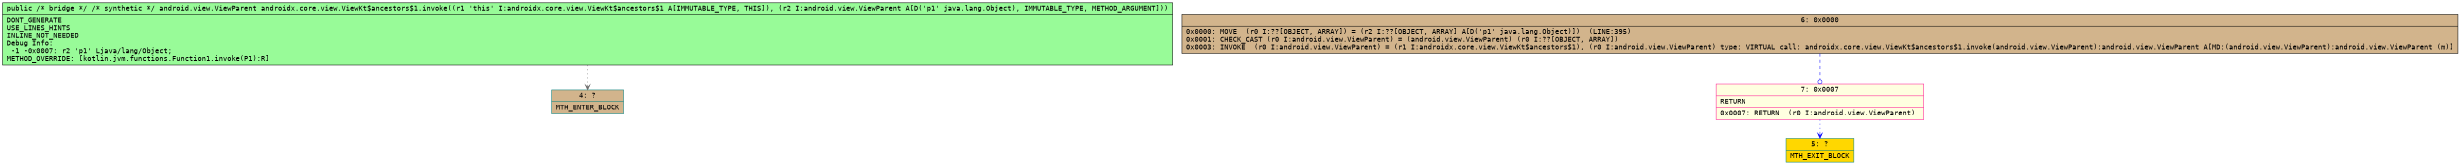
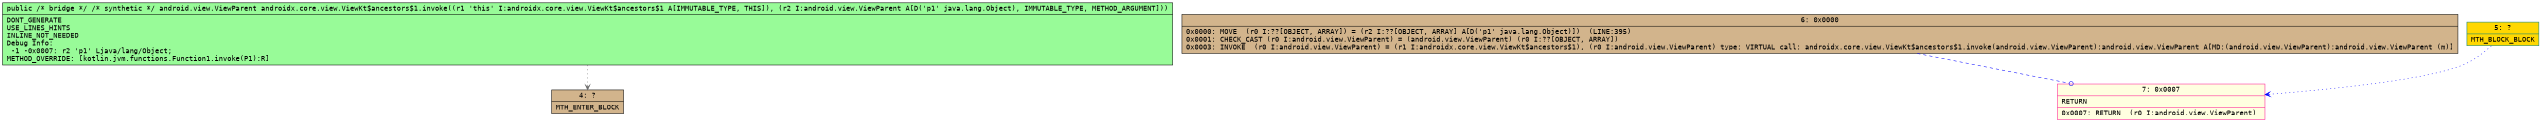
(588, 102) -> (588, 102)
(1820, 126) -> (2384, 82)
(1820, 156) -> (2503, 40)
